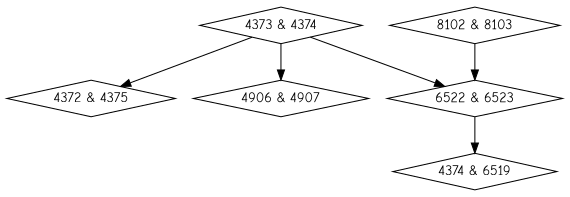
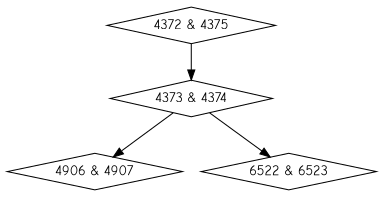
(475, 25) -> none
(191, 60) -> (191, 57)
(475, 172) -> none
